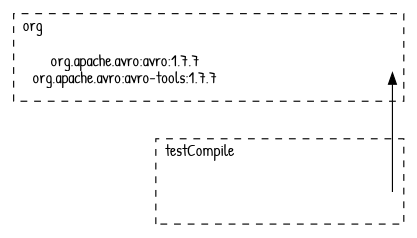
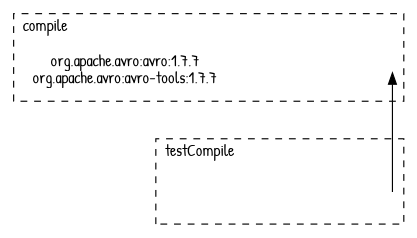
(33, 27) -> (46, 27)
